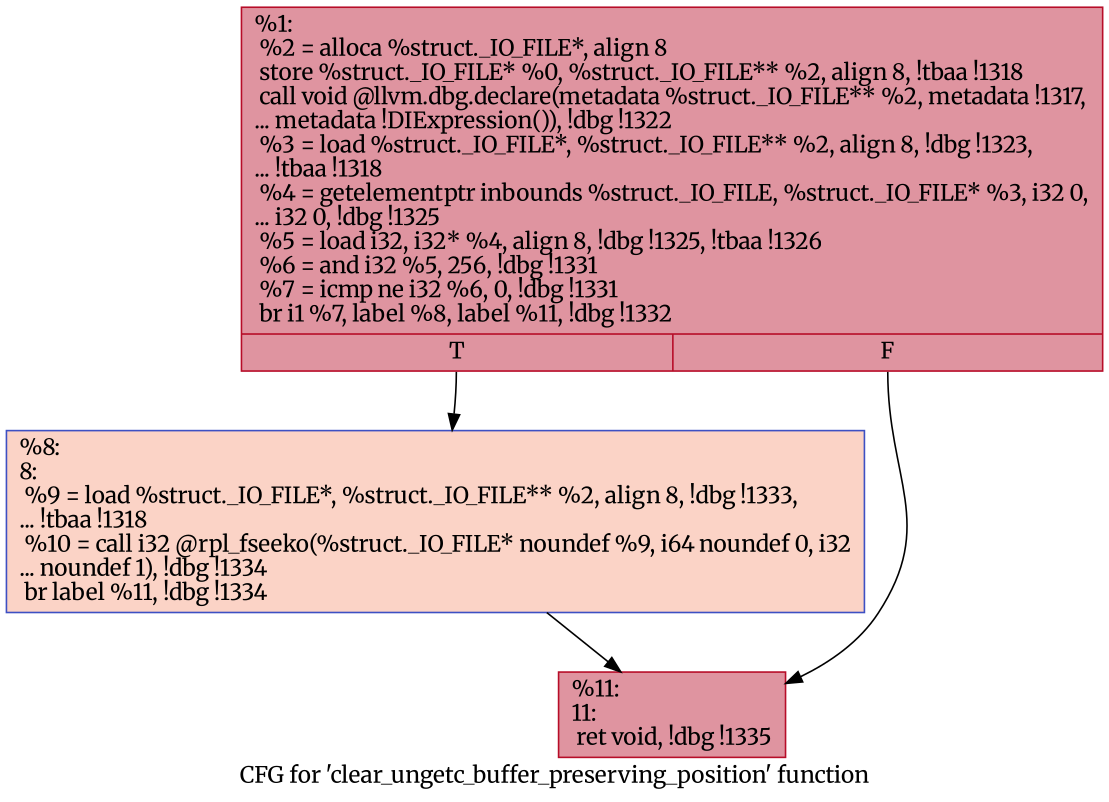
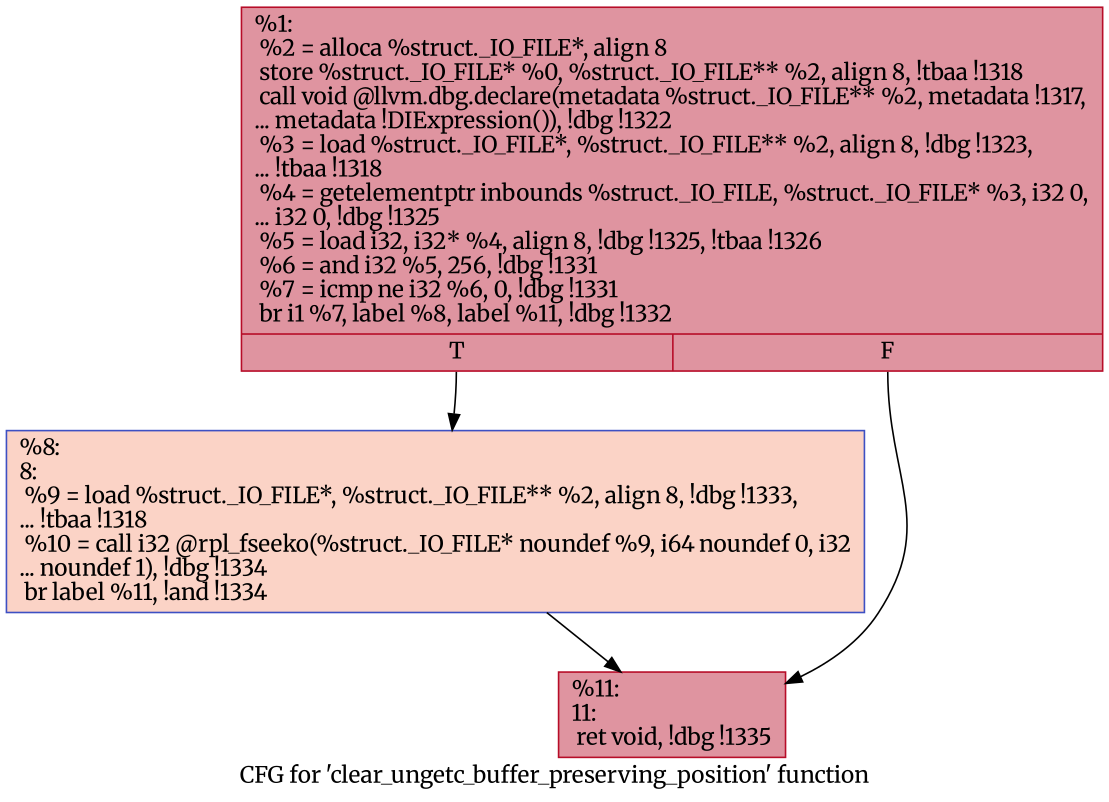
(143, 593) -> (143, 593)
